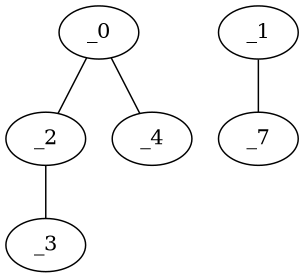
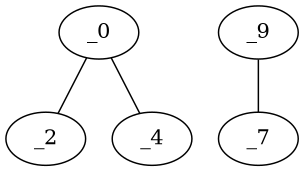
(258, 32) -> (258, 32)
(46, 245) -> none
